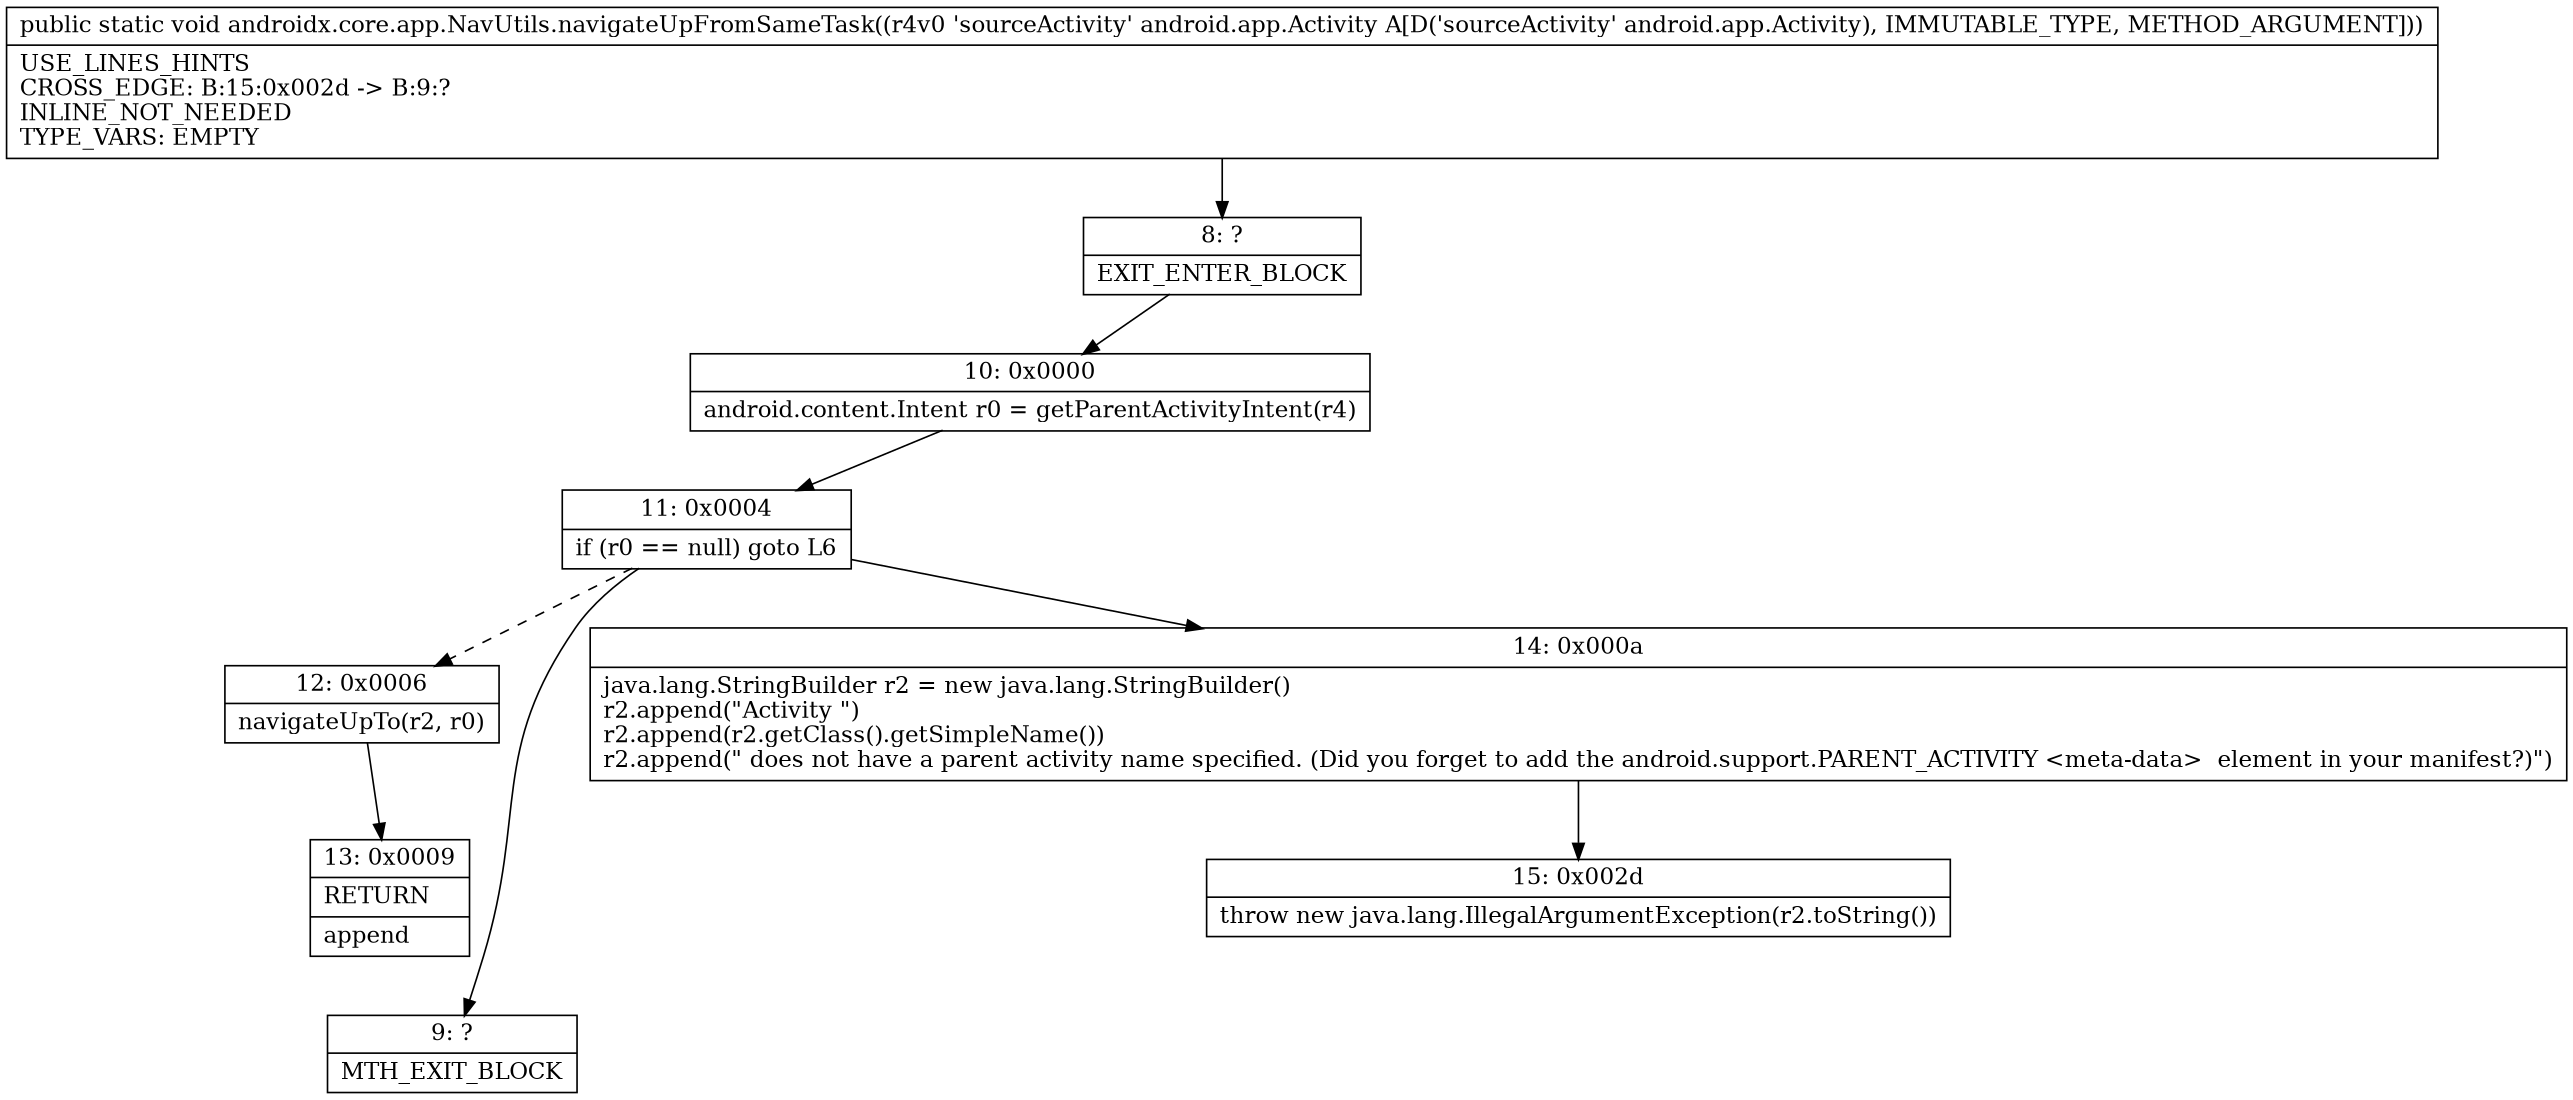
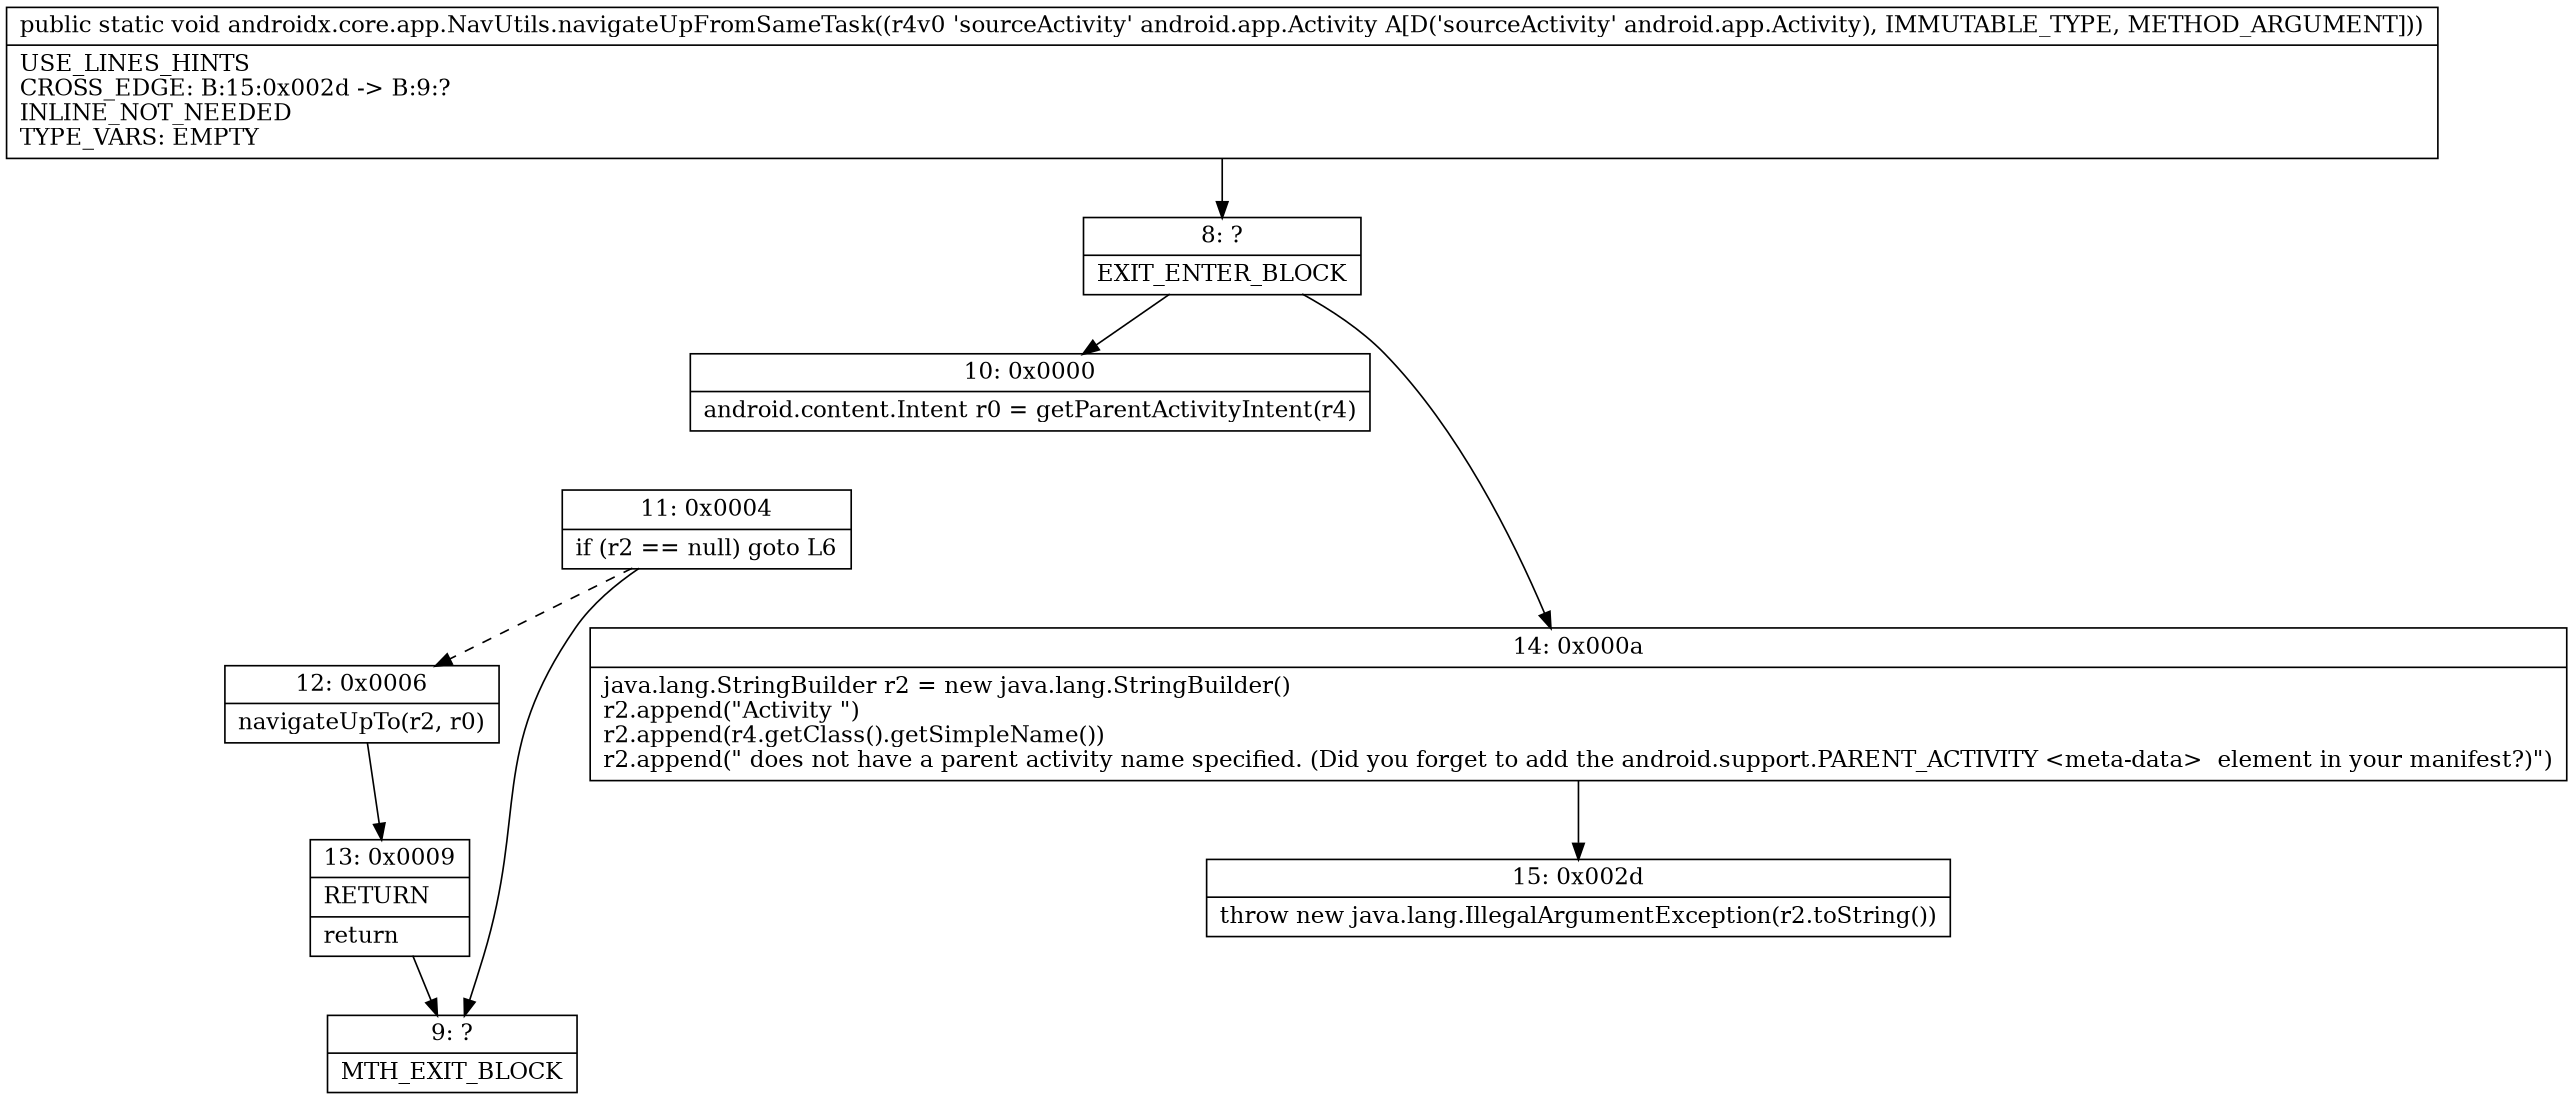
(877, 457) -> none
(707, 548) -> (707, 548)
(1019, 593) -> (1448, 433)
(854, 735) -> (854, 735)
(367, 936) -> (361, 936)
none -> (422, 978)
